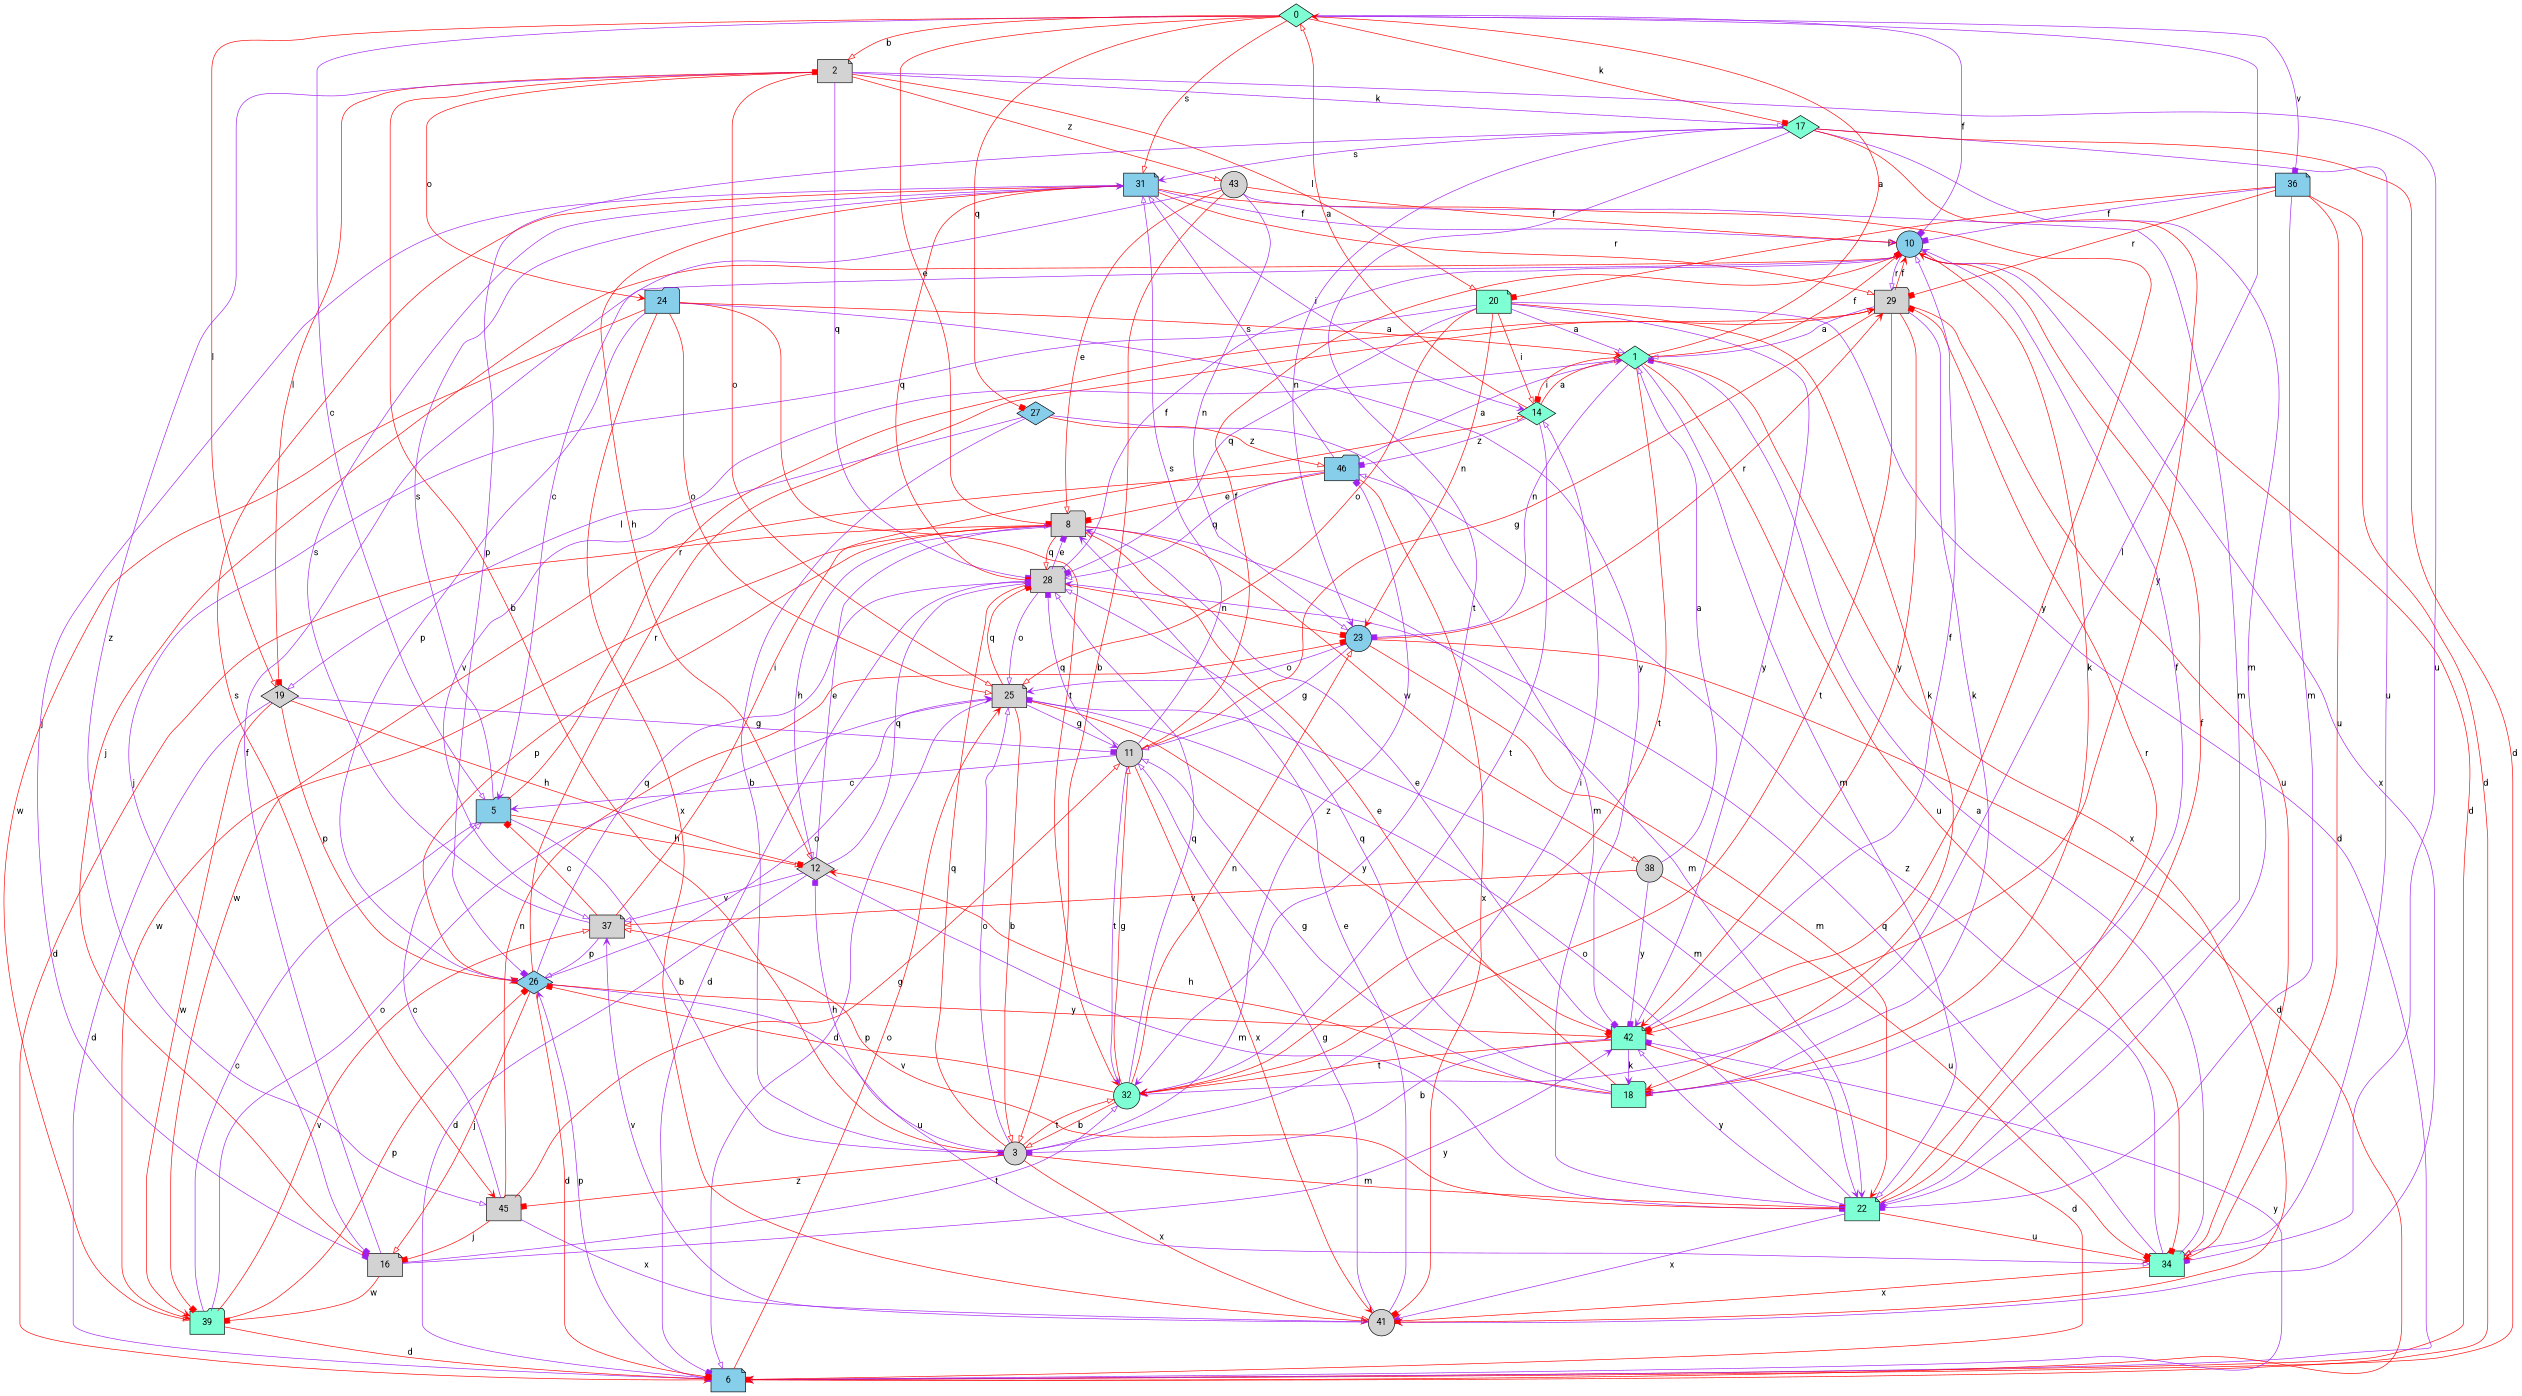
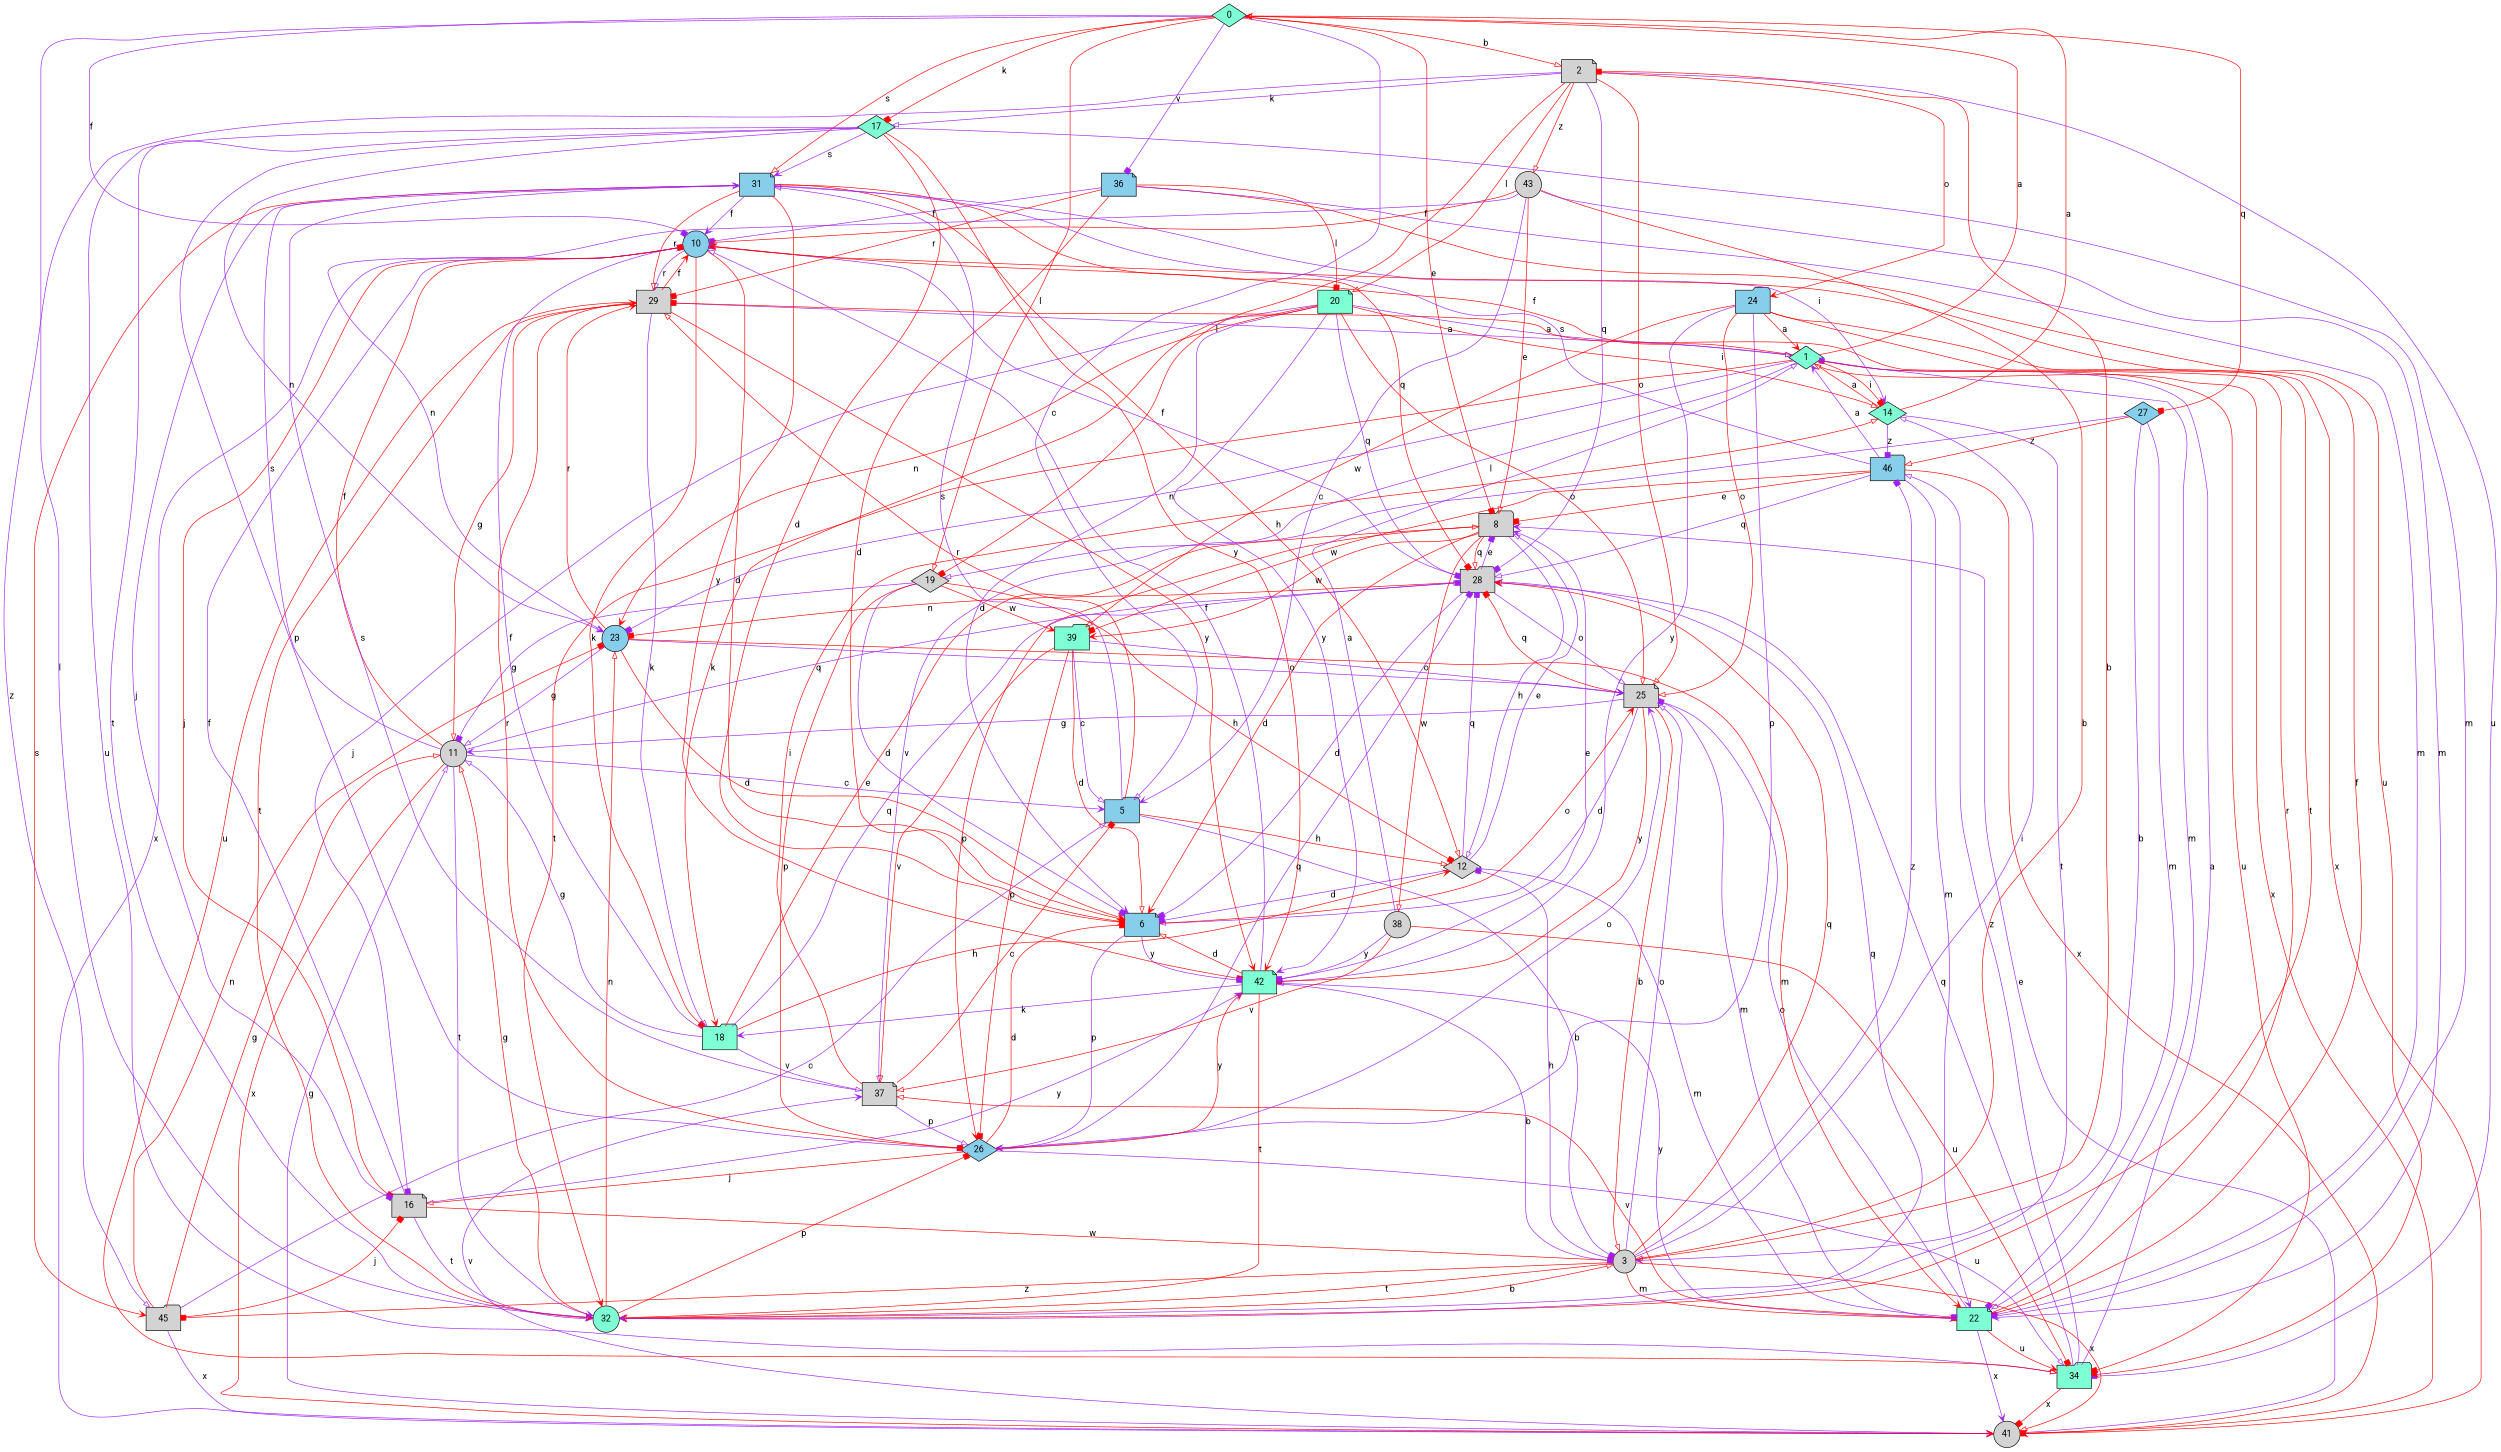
(1549, 731) -> (1943, 886)
(717, 896) -> (795, 1074)
(310, 1311) -> (1016, 1234)
